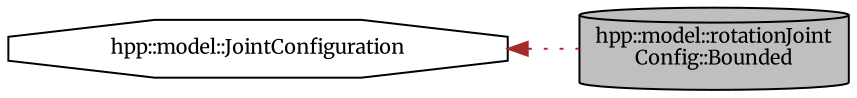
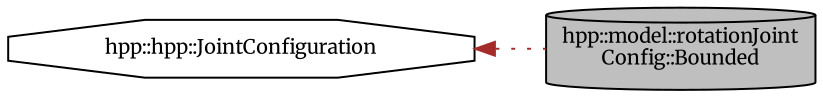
(258, 49) -> (241, 49)
